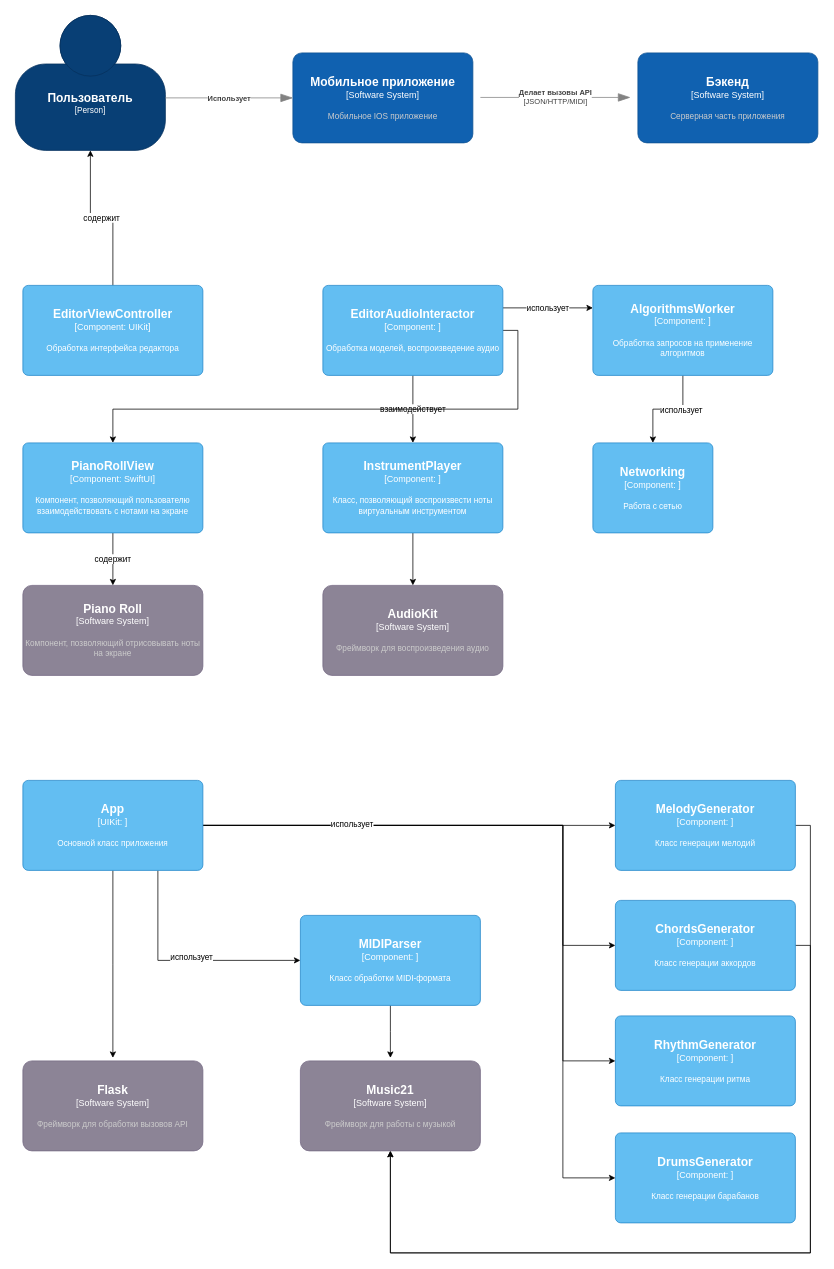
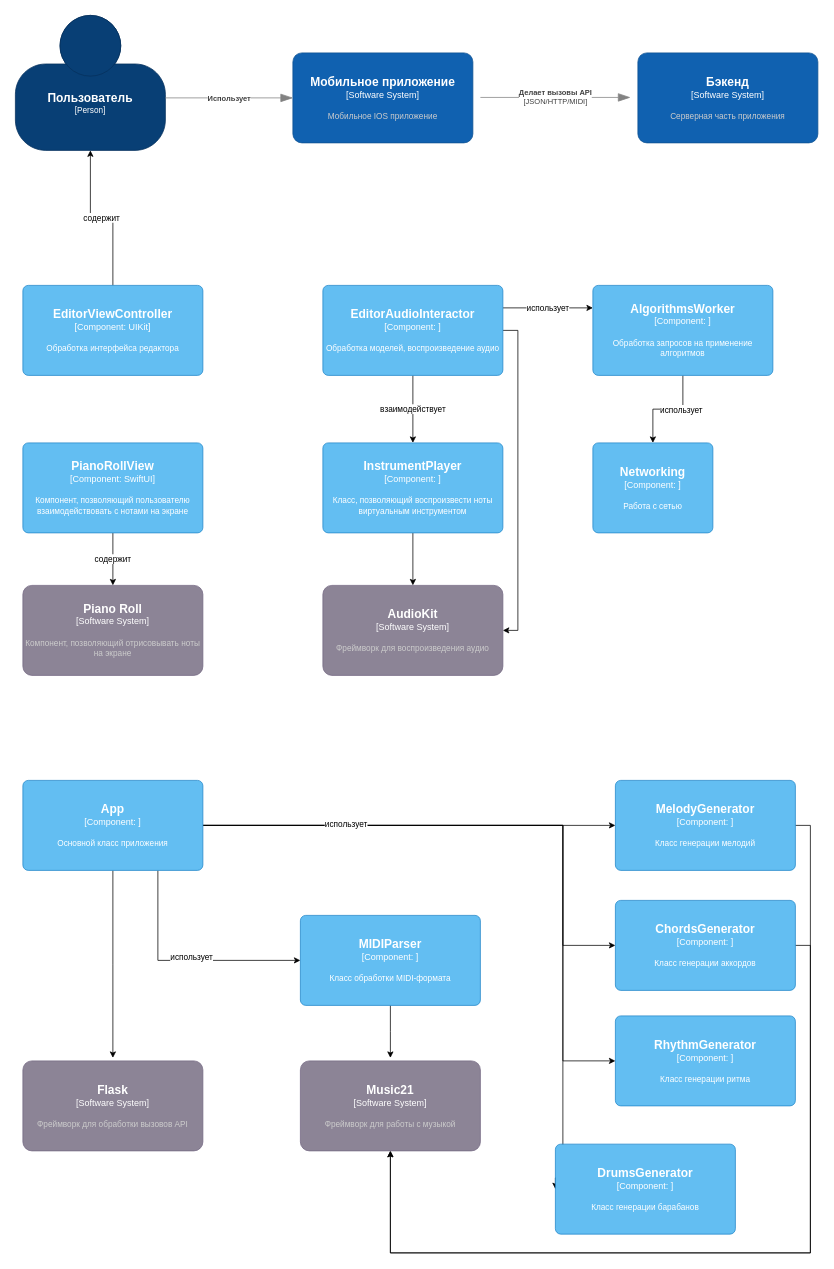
(113, 409) -> (515, 630)
(113, 825) -> (113, 825)
(705, 1178) -> (645, 1189)
